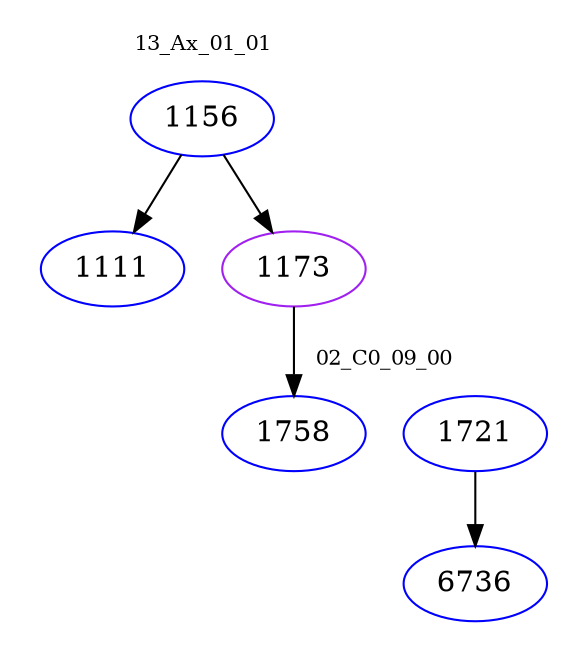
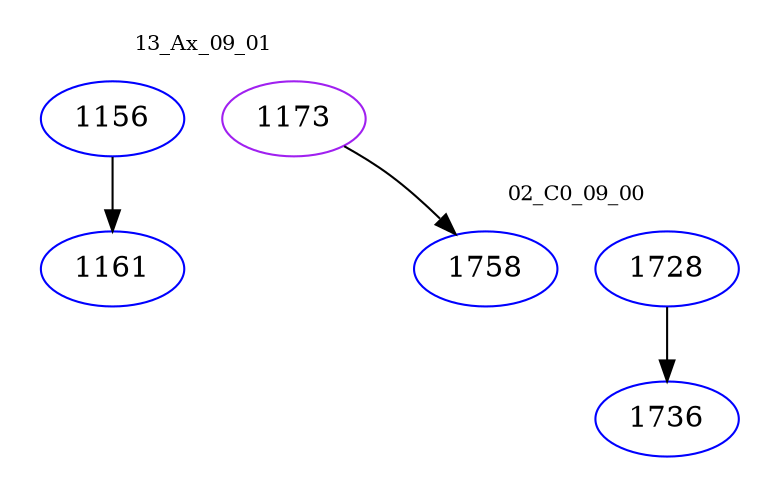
(203, 45) -> (203, 45)
(242, 184) -> none
(113, 269) -> (113, 269)
(475, 434) -> (667, 269)
(475, 584) -> (667, 419)
